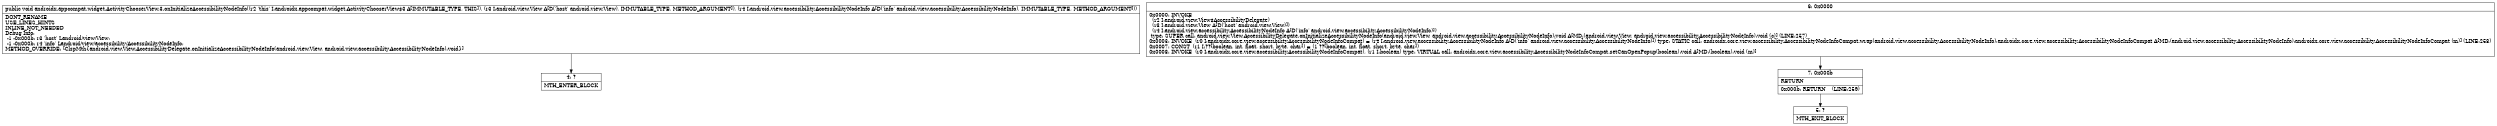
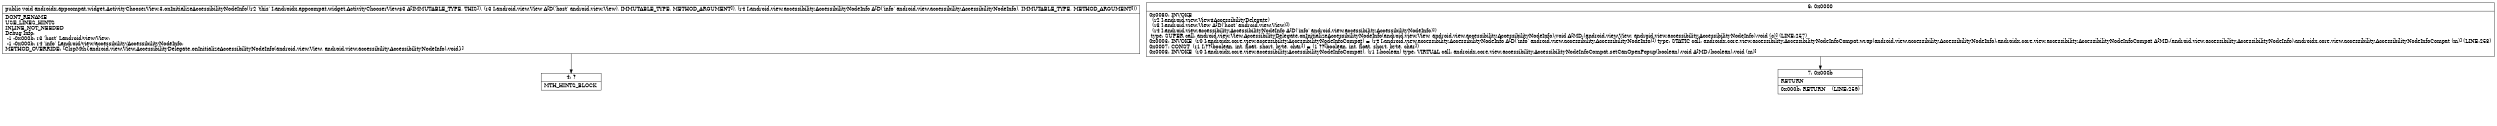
(1172, 15) -> (1172, 15)
(571, 86) -> (570, 86)
(1820, 115) -> none
